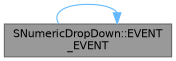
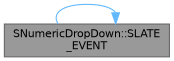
(88, 40) -> (87, 40)
